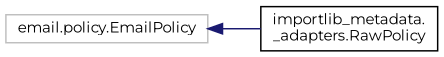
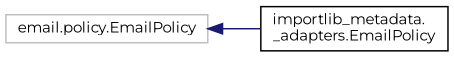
(349, 29) -> (354, 29)
